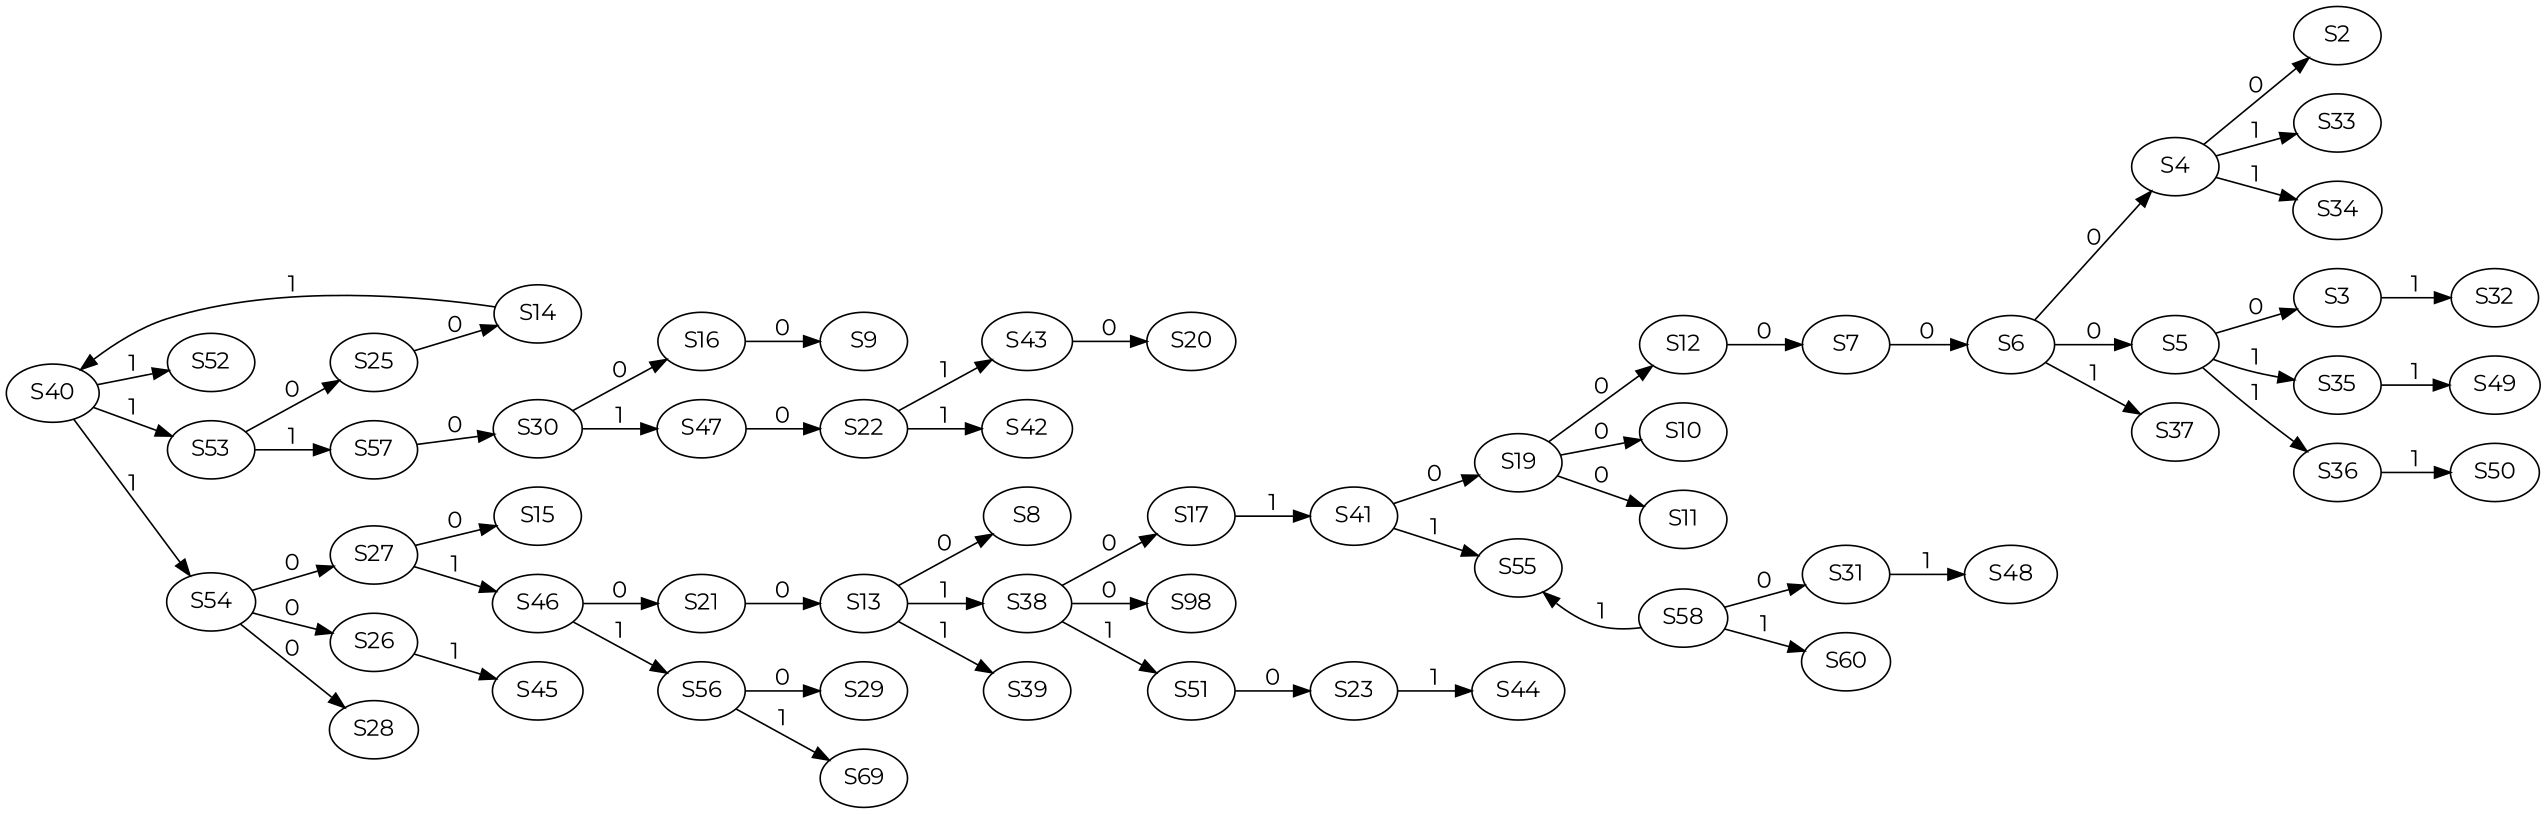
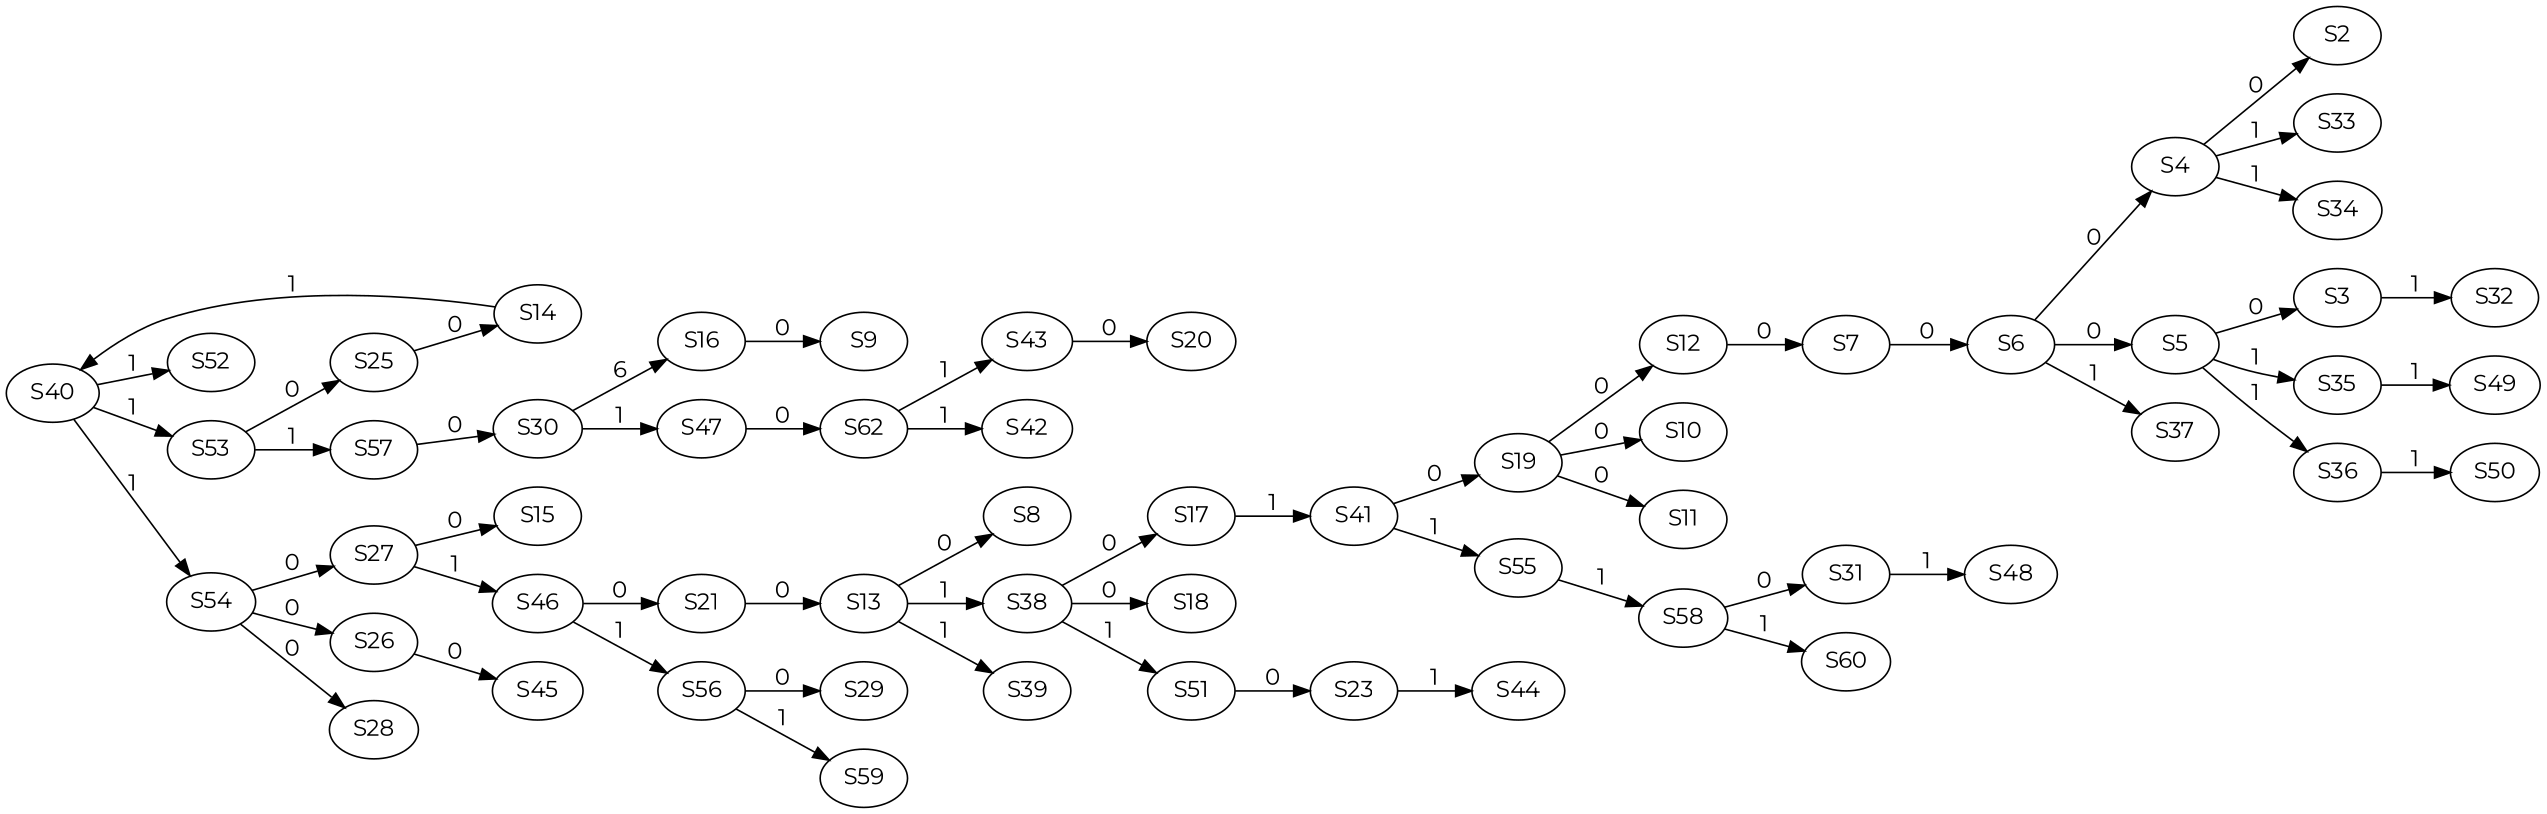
(620, 371) -> (620, 371)
(864, 429) -> (864, 429)
(1191, 604) -> (1191, 604)
(1596, 625) -> (1592, 590)
(455, 653) -> (455, 653)
(864, 778) -> (864, 778)
